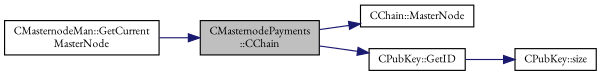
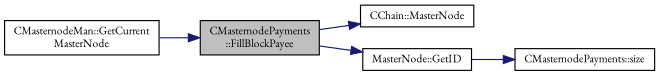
(260, 38) -> (260, 38)
(417, 60) -> (417, 60)
(556, 60) -> (585, 60)
